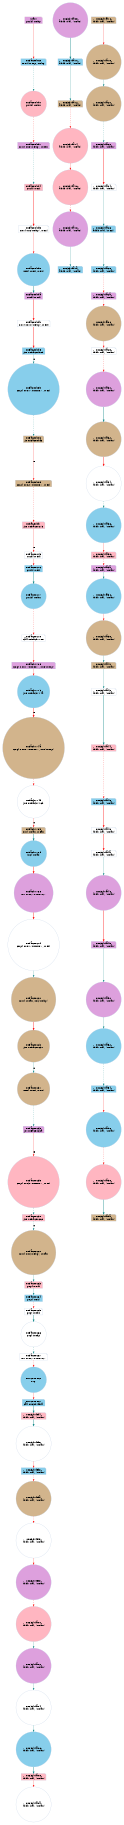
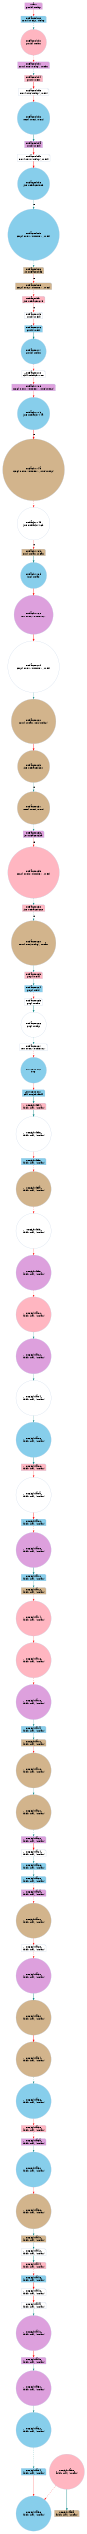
(104, 229) -> (34, 1867)
(34, 351) -> (34, 184)
(104, 483) -> (34, 2059)
(104, 1155) -> (51, 2492)
none -> (34, 1523)
none -> (34, 1735)
